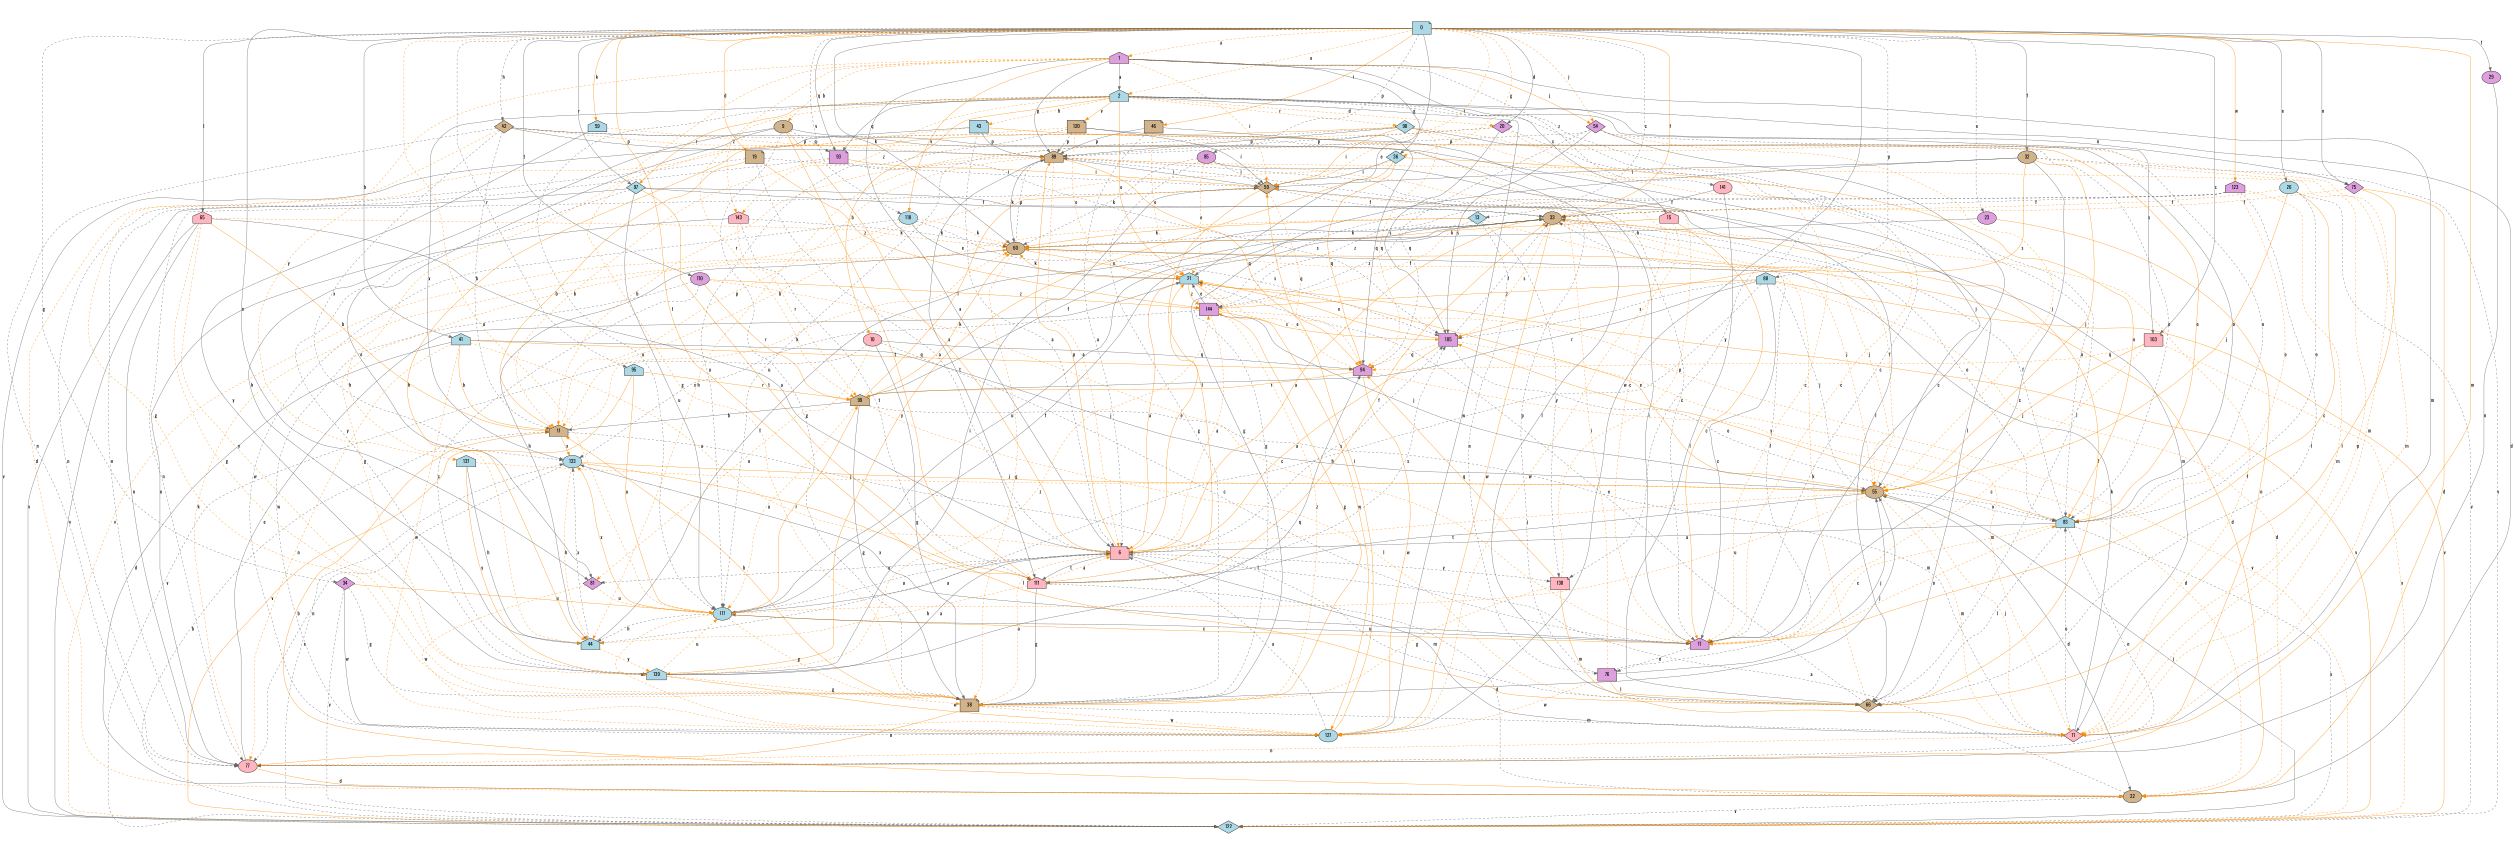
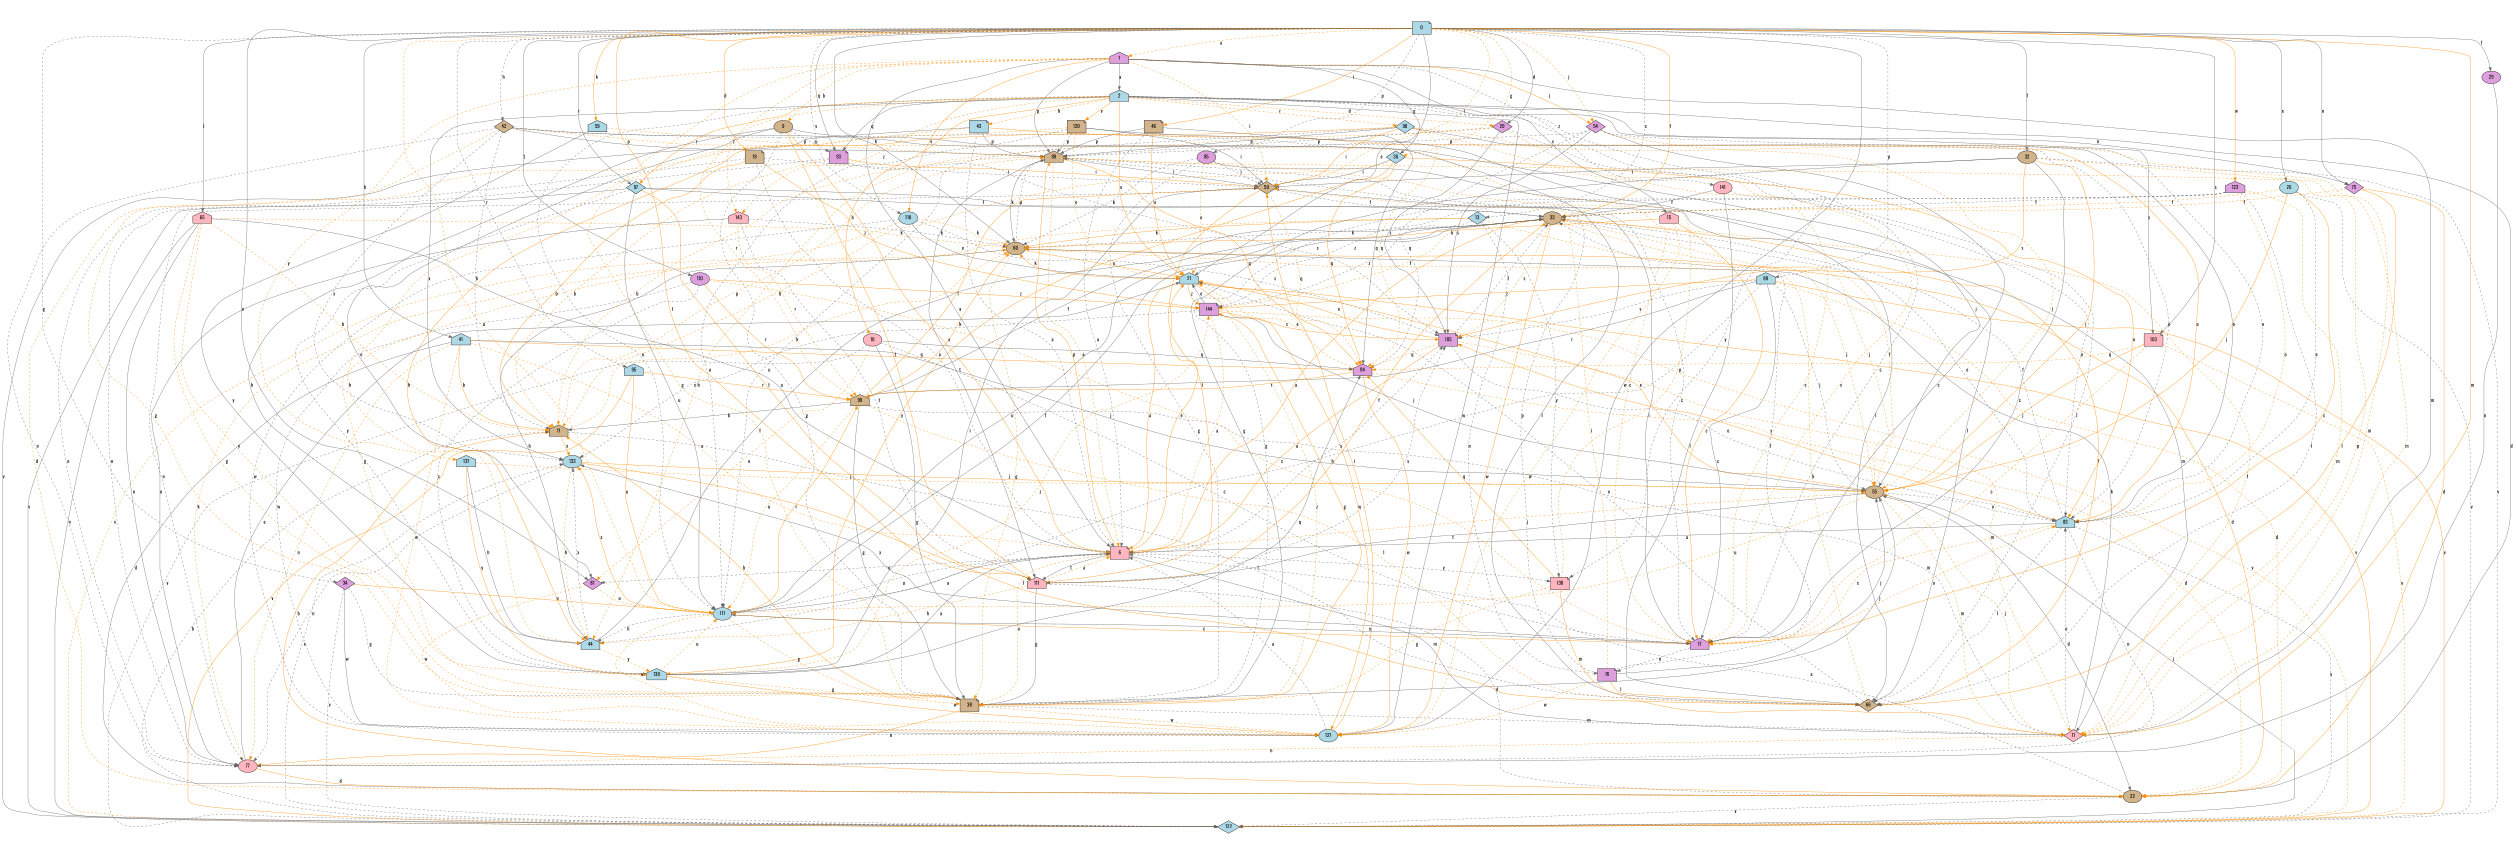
(1272, 62) -> none
(1155, 210) -> (1155, 210)
(1987, 218) -> none
(358, 343) -> (358, 343)
